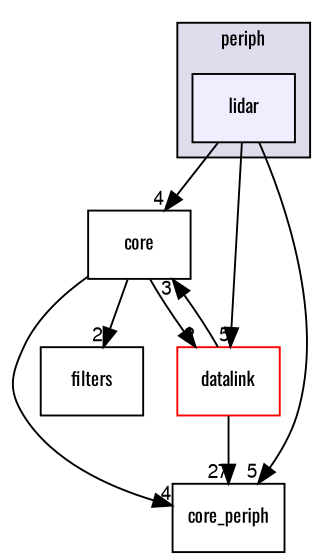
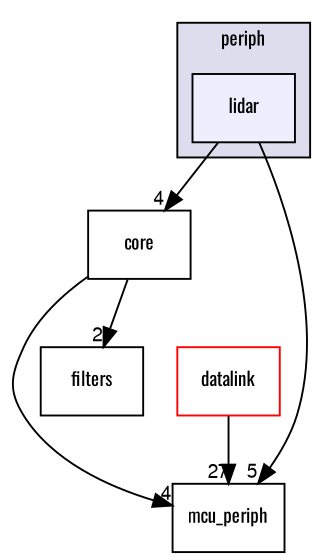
(237, 235) -> none
(167, 306) -> none
(202, 320) -> none
(229, 518) -> (229, 518)
